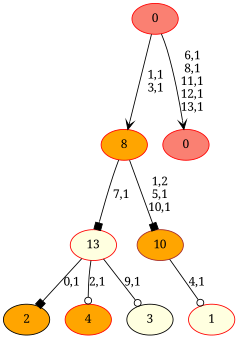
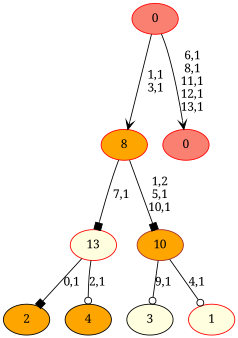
(119, 279) -> (156, 279)
(88, 320) -> (88, 320)
